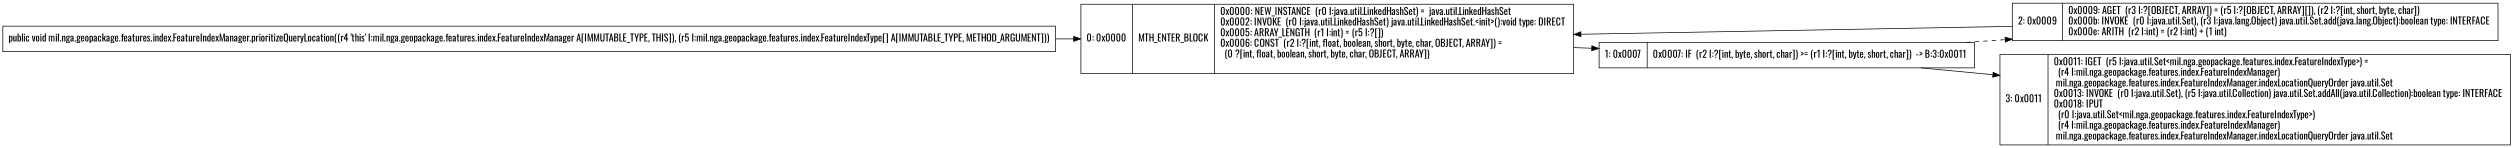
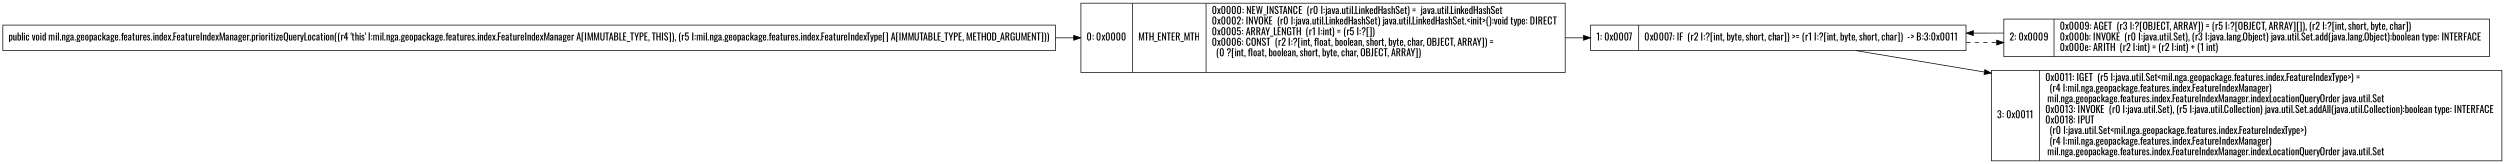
(1797, 30) -> (1989, 33)
(1174, 39) -> (1169, 37)
